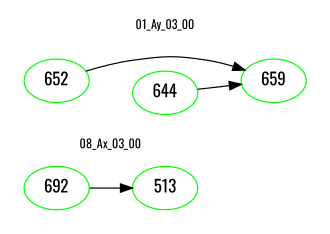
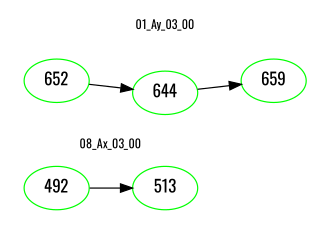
(159, 57) -> (105, 86)
(57, 188) -> (57, 188)
